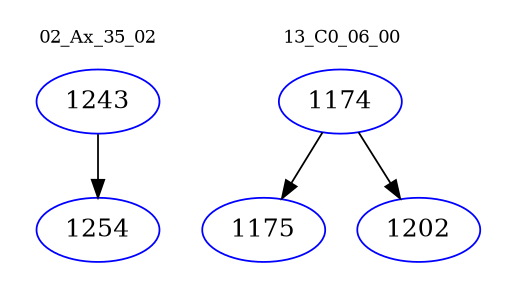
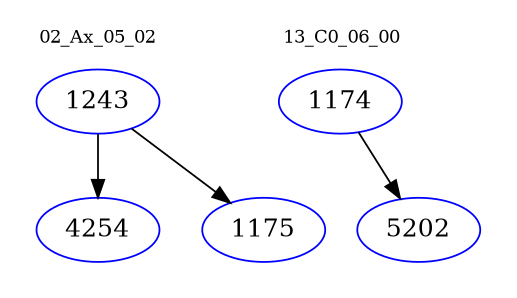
(98, 38) -> (98, 38)
(307, 158) -> (163, 152)
(98, 230) -> (98, 230)
(419, 230) -> (419, 230)
